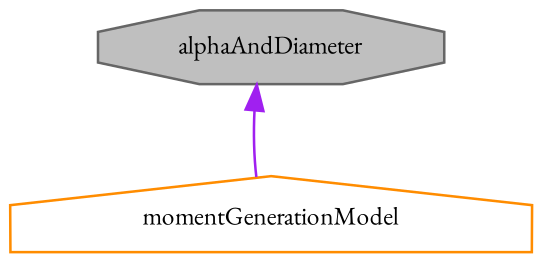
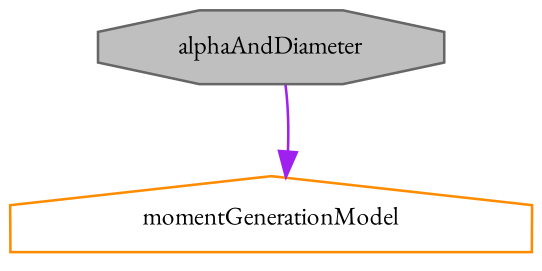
(254, 144) -> (288, 118)
